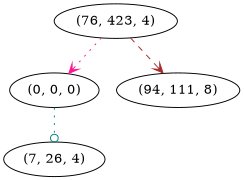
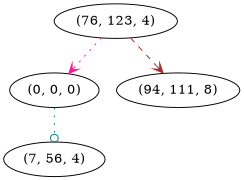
(116, 21) -> (116, 21)
(54, 159) -> (54, 159)
